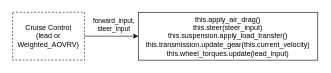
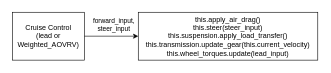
(48, 36) -> (48, 36)
